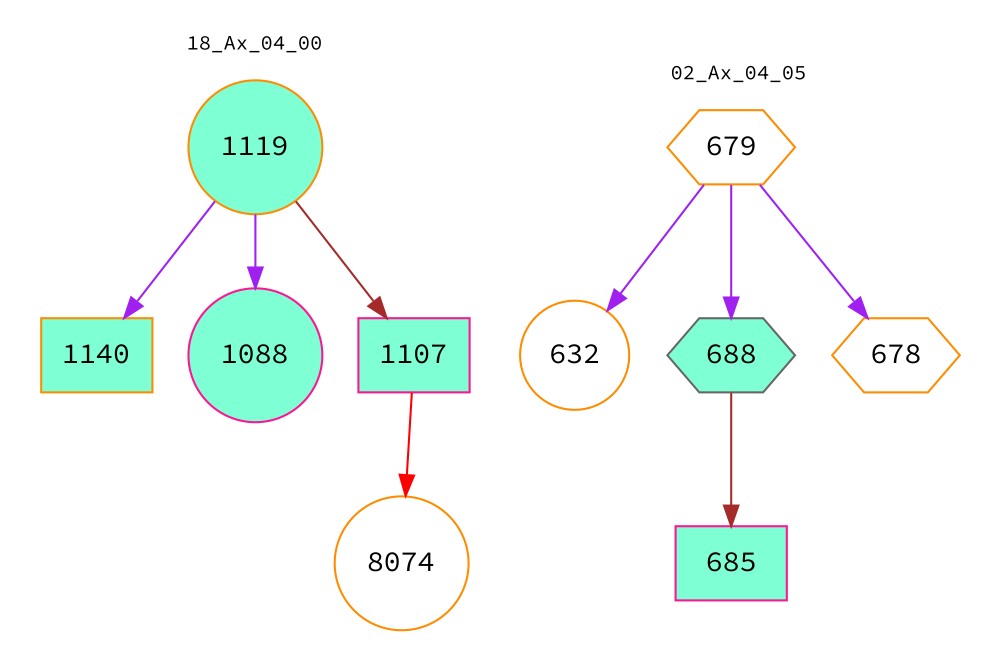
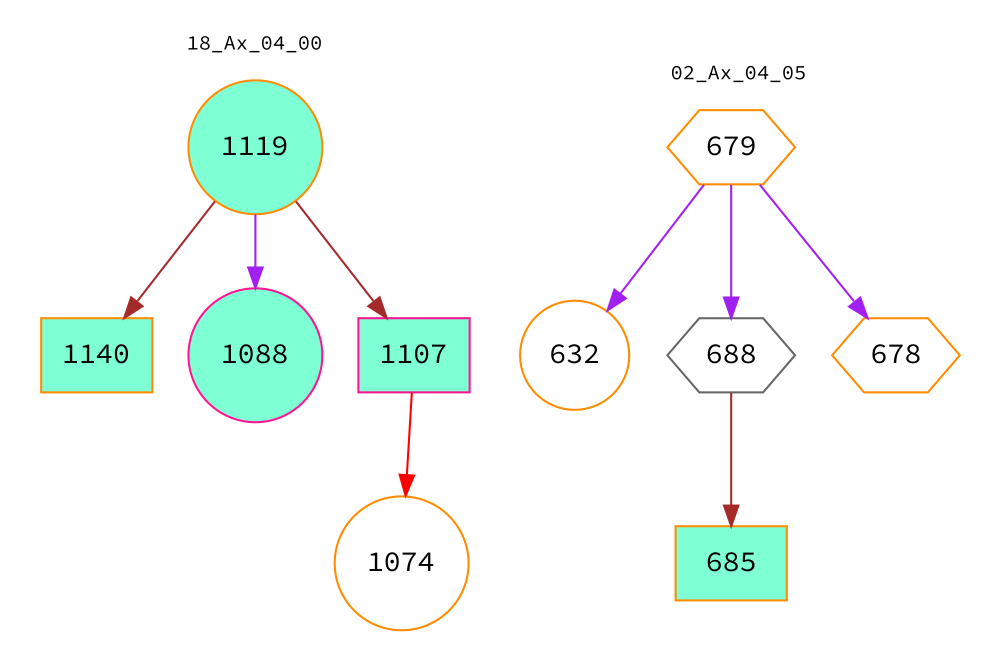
(176, 251) -> (176, 251)
(731, 355) -> (731, 355)
(402, 563) -> (402, 563)
(731, 563) -> (731, 563)
